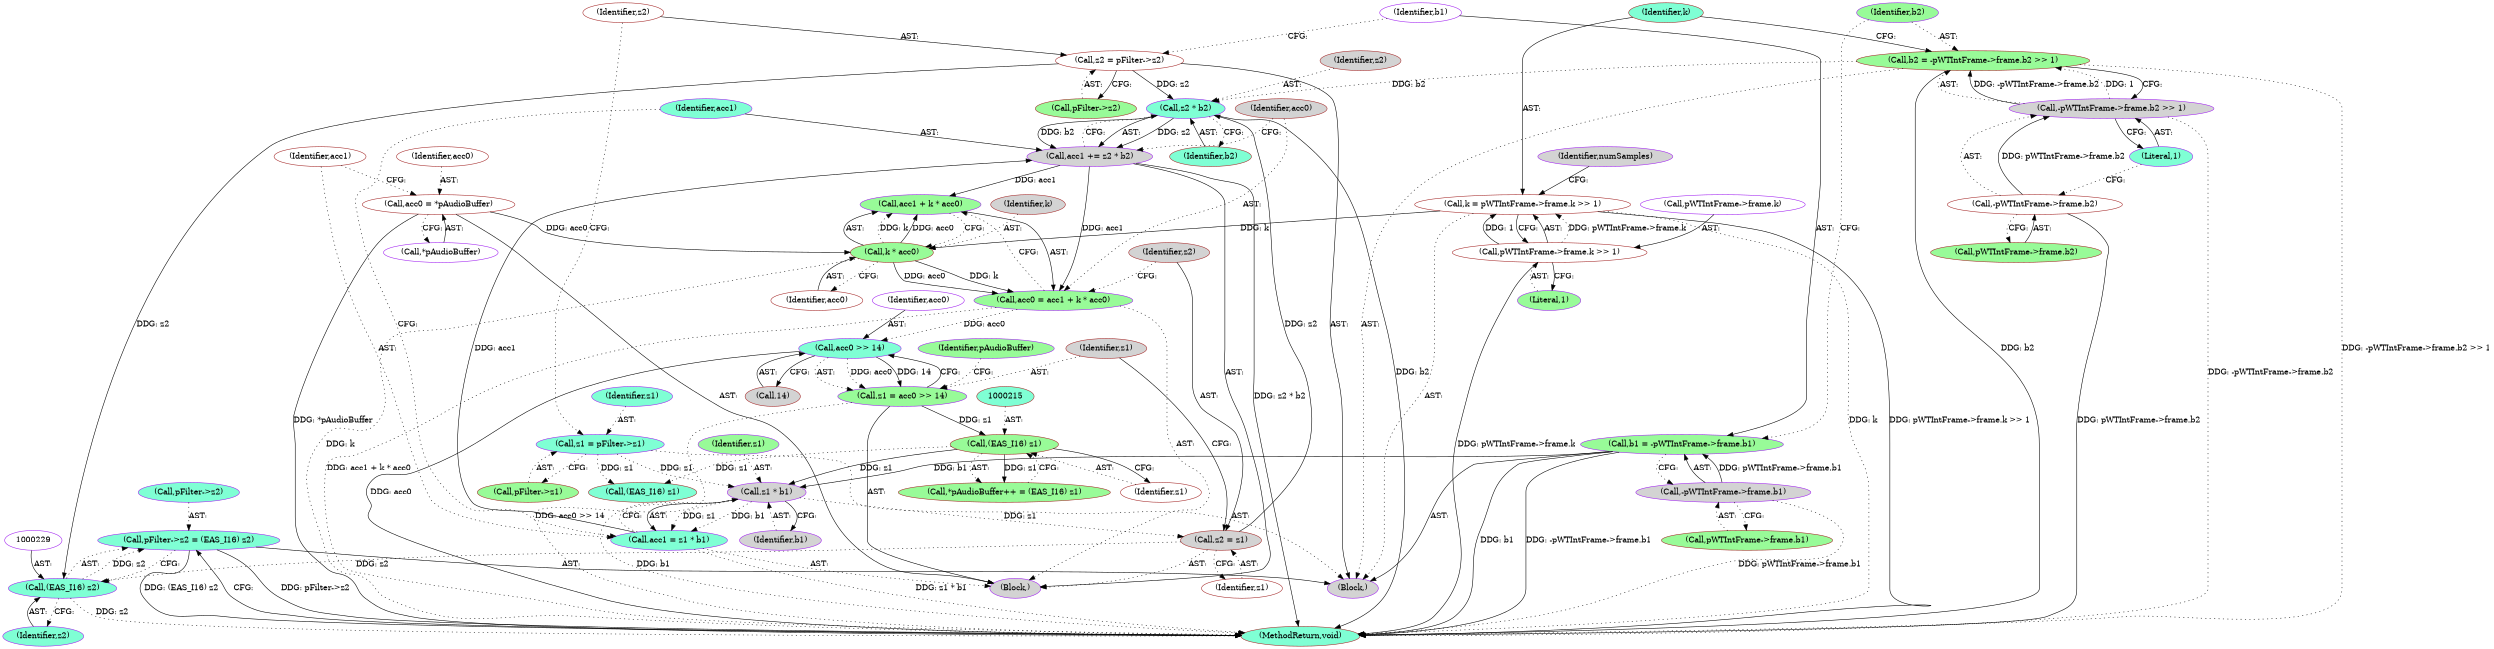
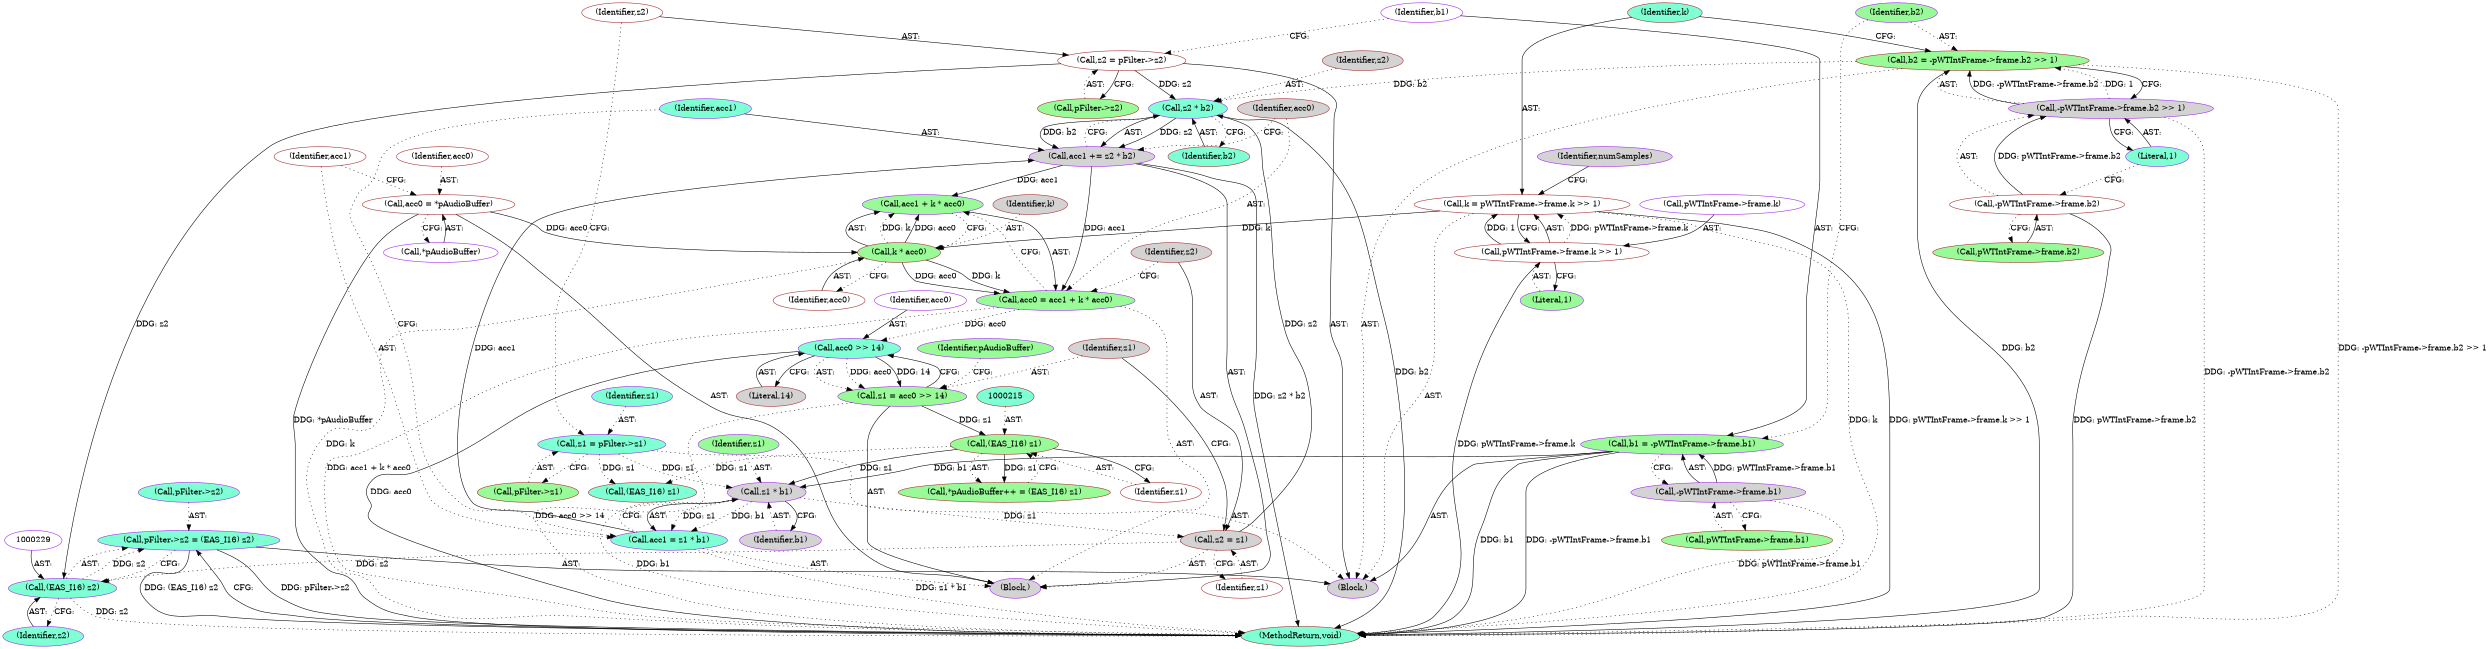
(773, 396) -> (771, 396)
